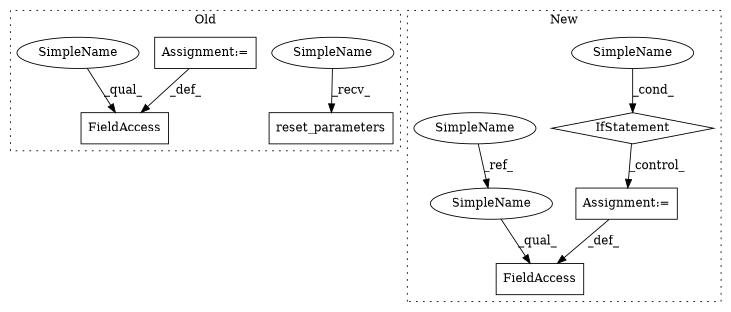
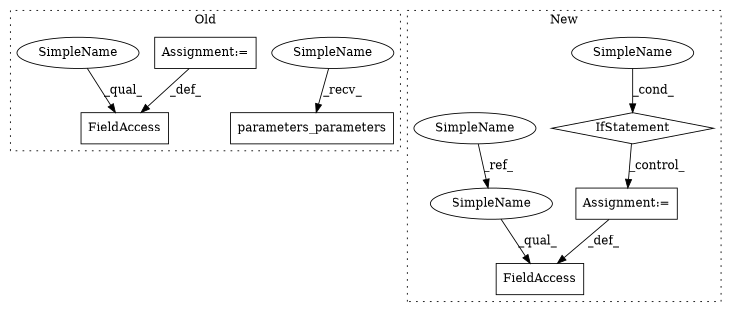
(331, 128) -> (312, 128)
